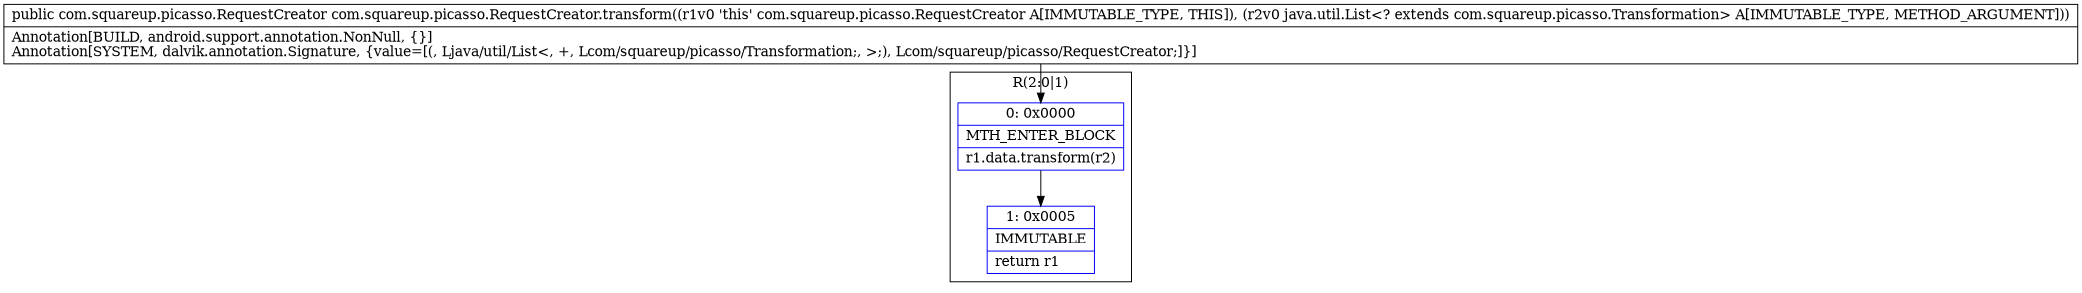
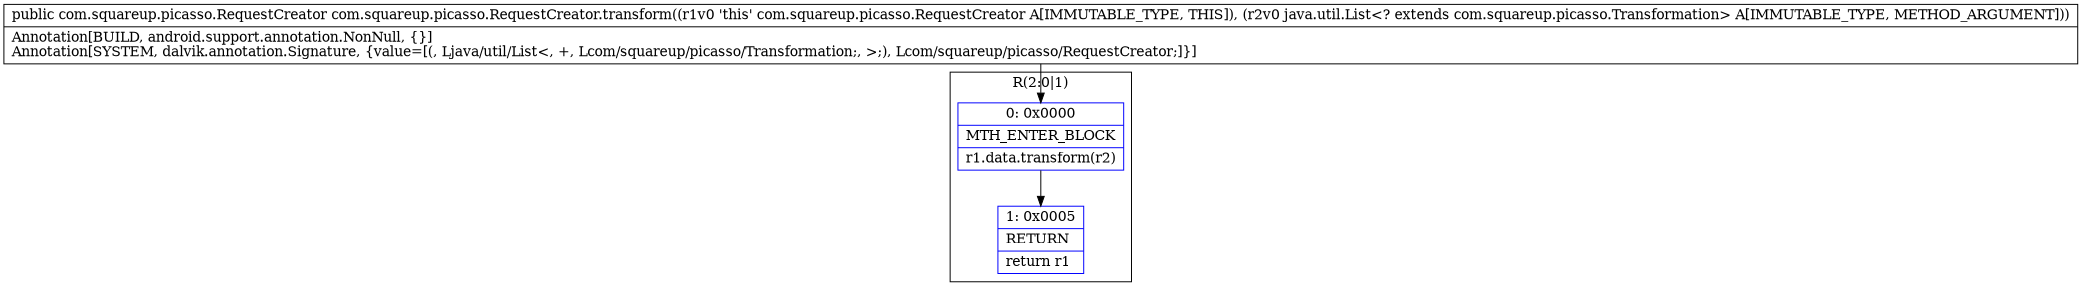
(1041, 239) -> (1037, 239)
